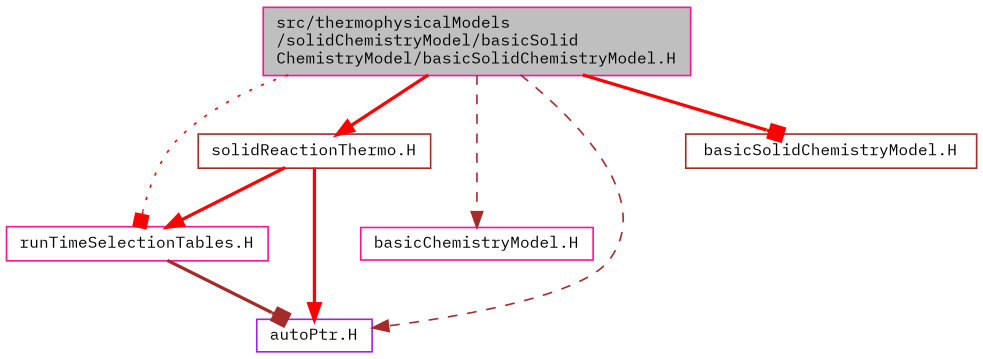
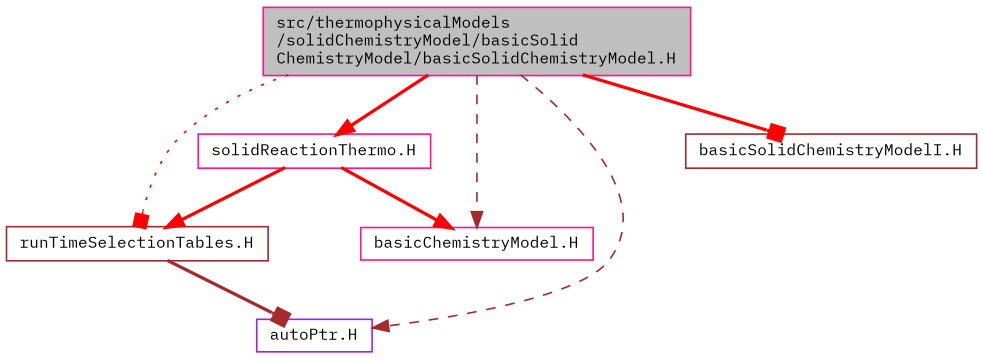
(314, 151) -> (314, 151)
(831, 151) -> (831, 151)
(314, 236) -> (389, 194)
(137, 244) -> (137, 244)
